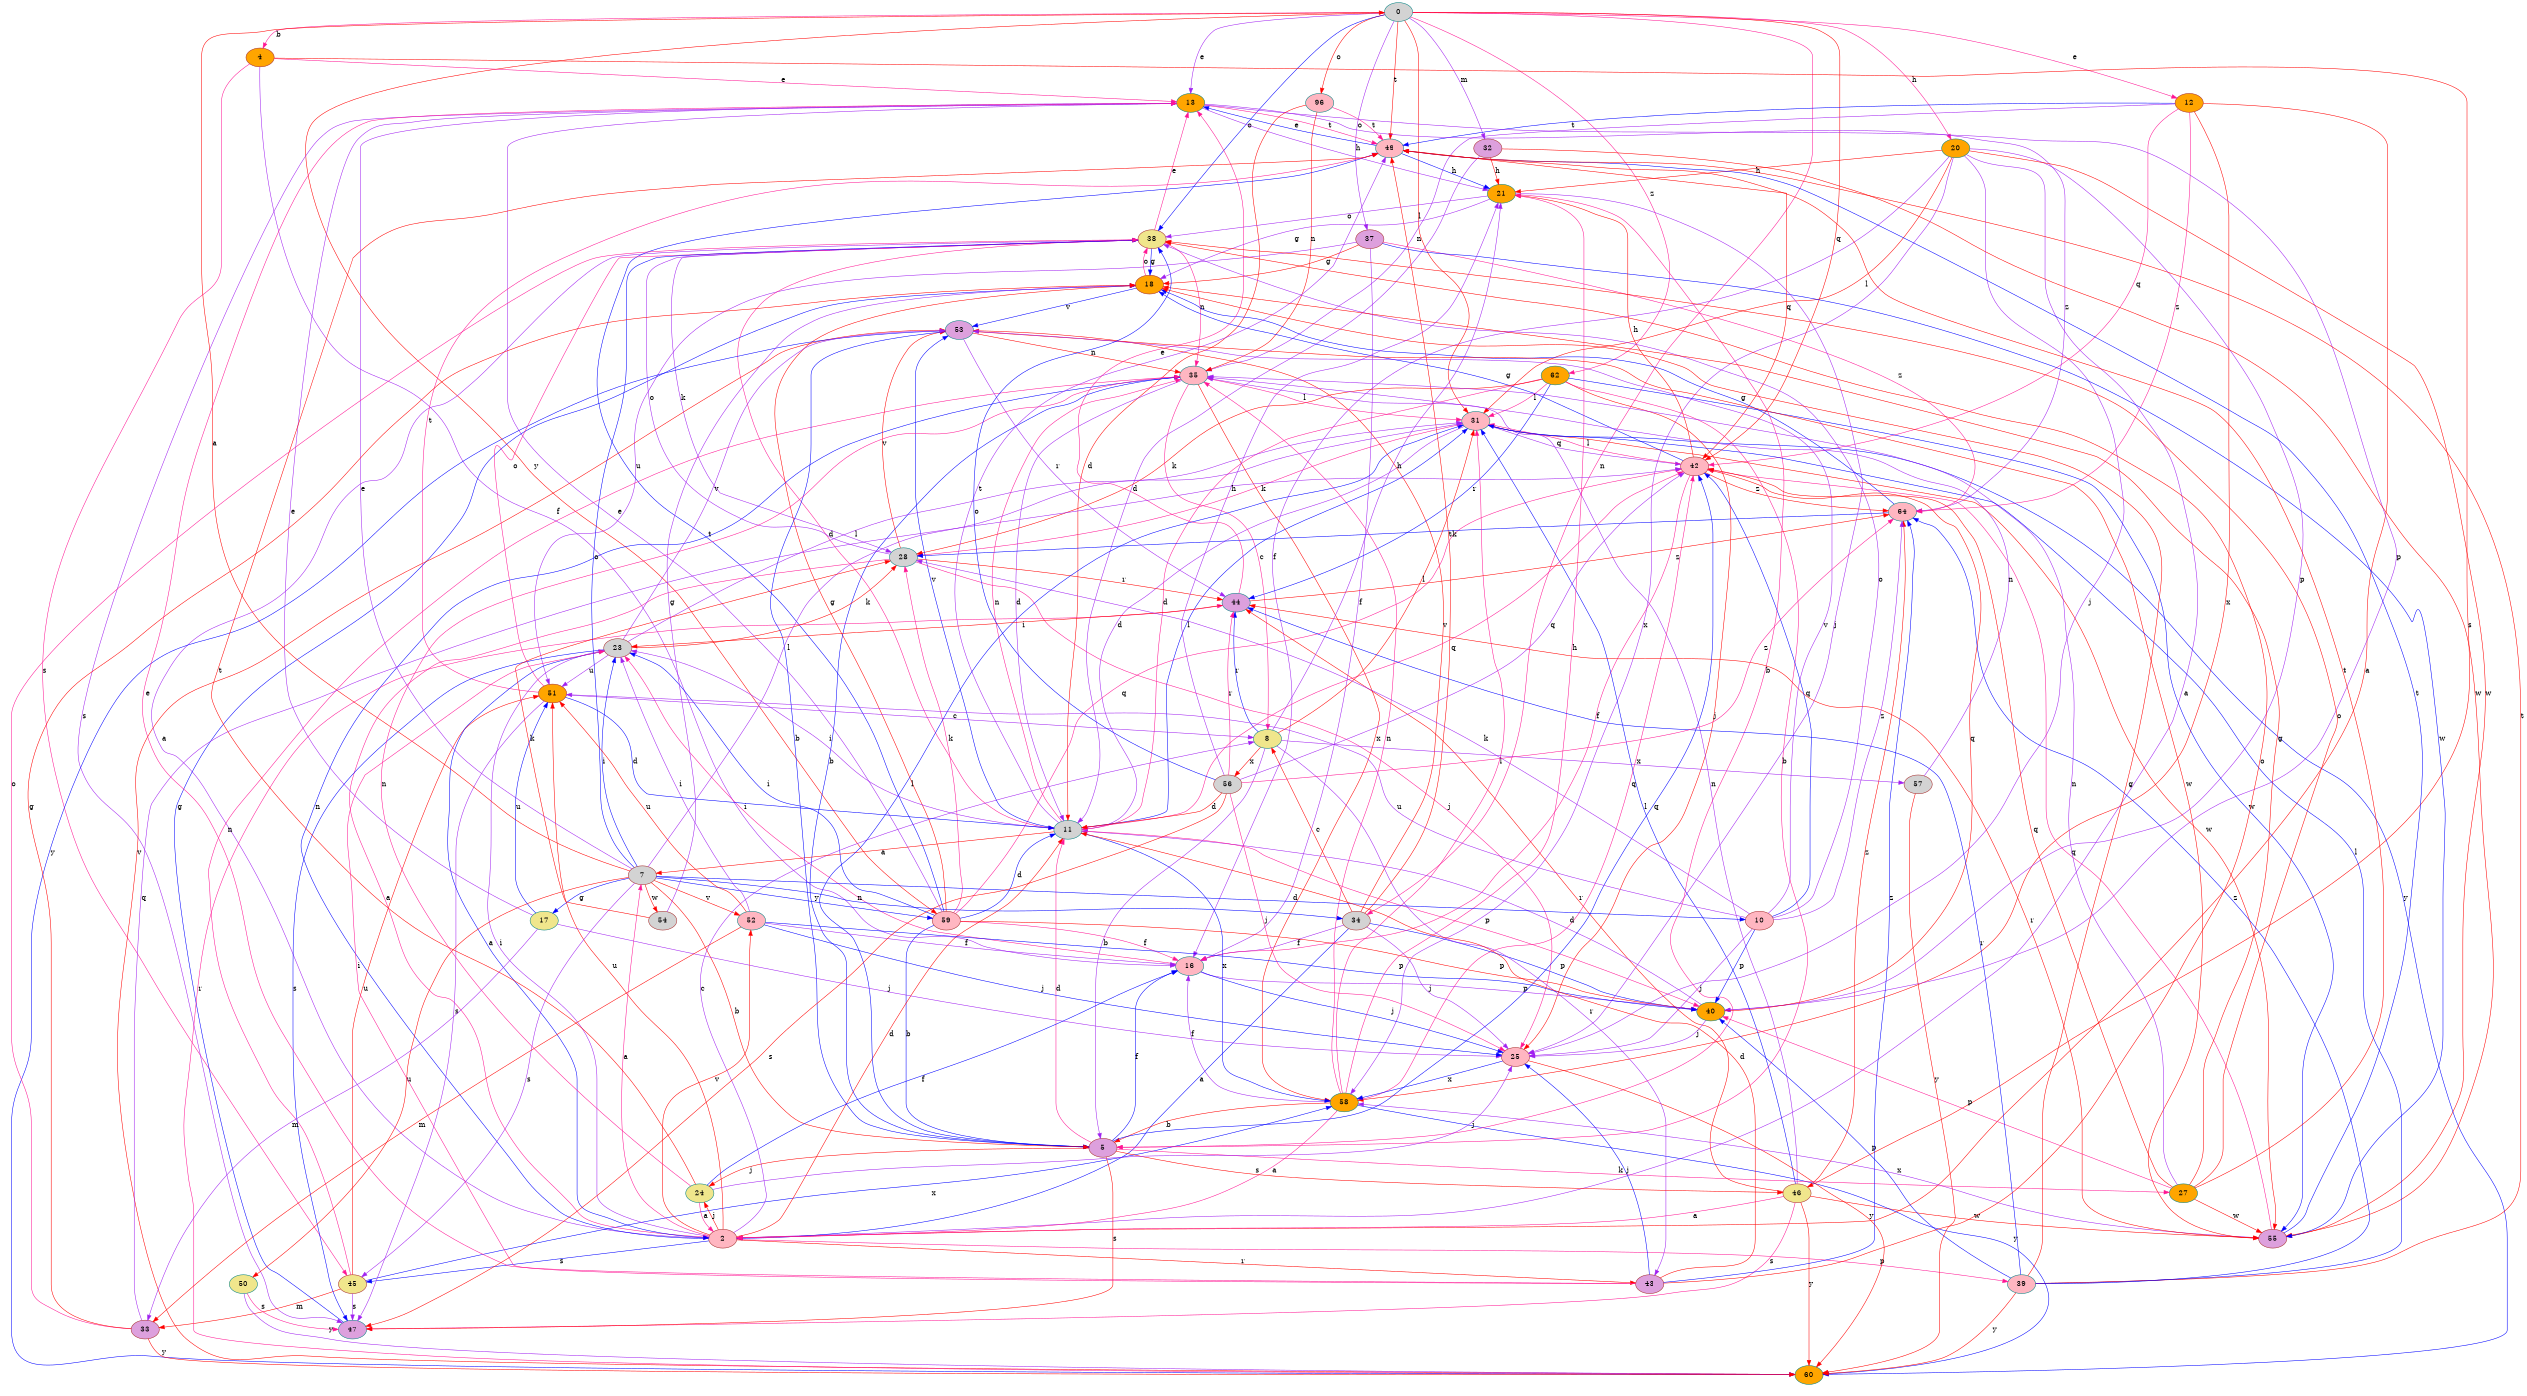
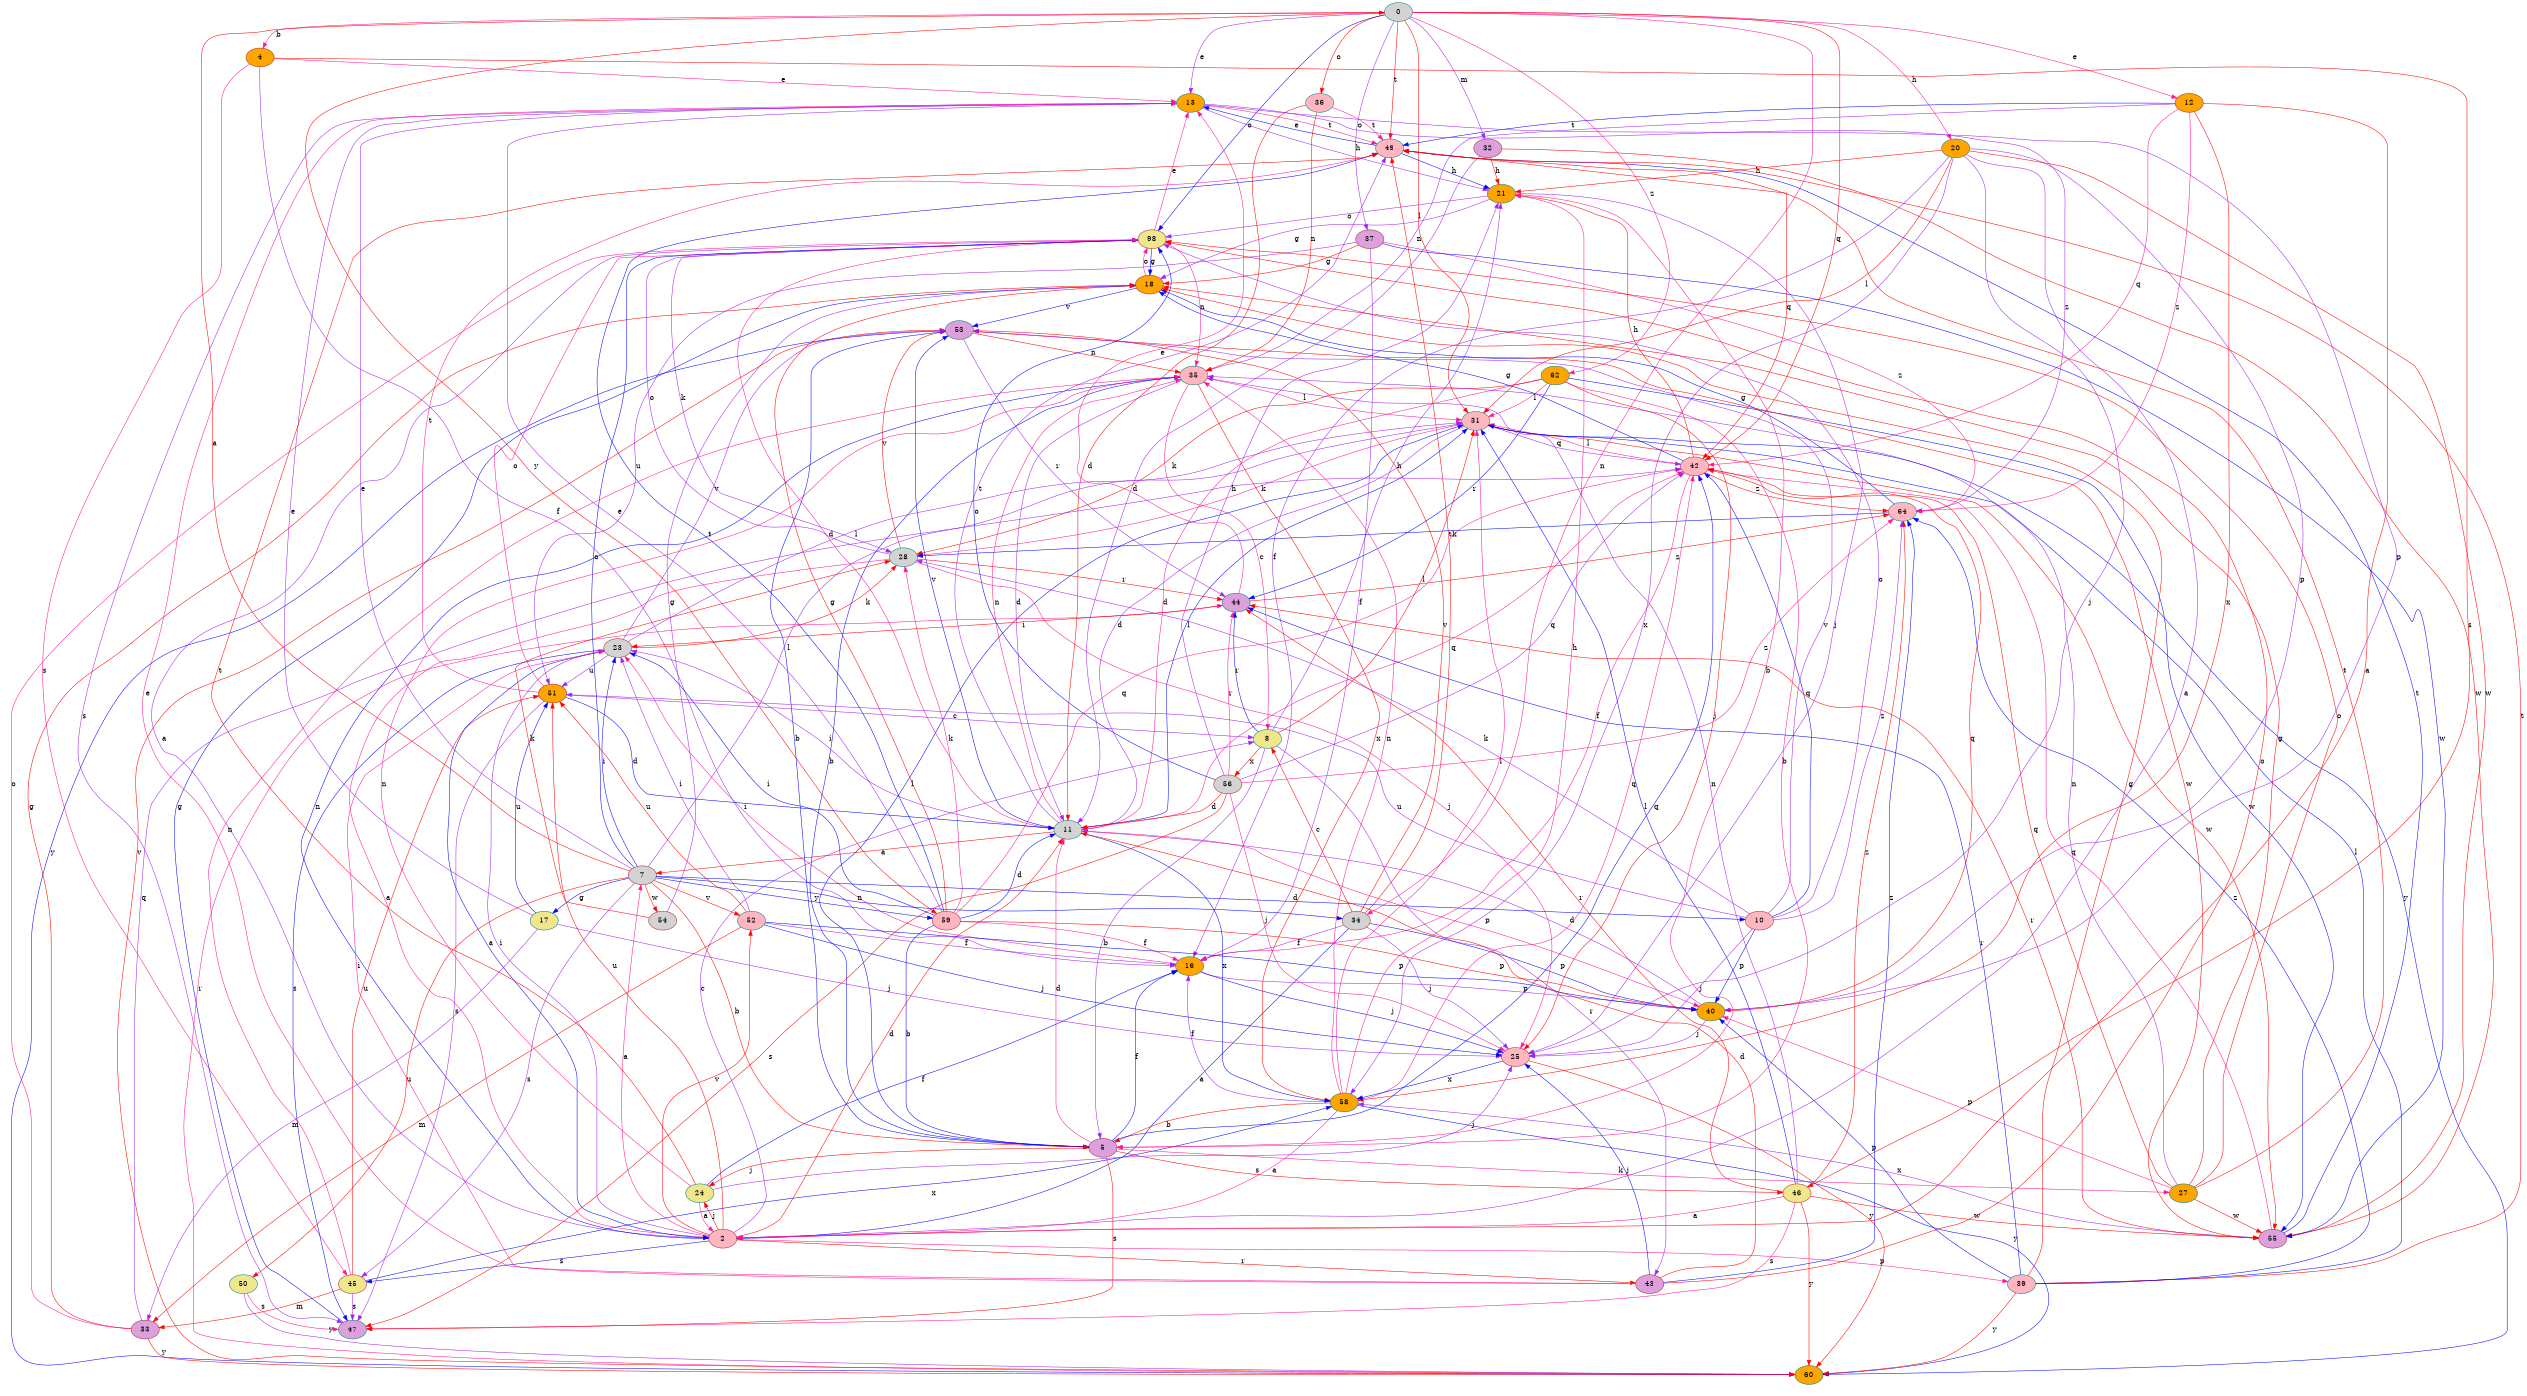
(1320, 103) -> (1320, 103)
(1152, 239) -> (1152, 239)
(1918, 784) -> none
(1190, 966) -> (1190, 966)
